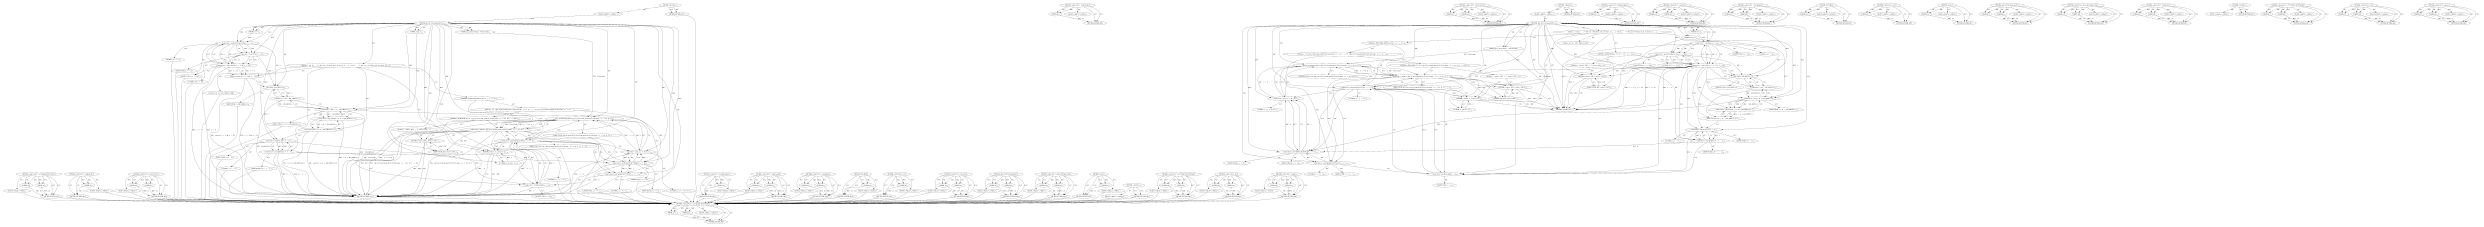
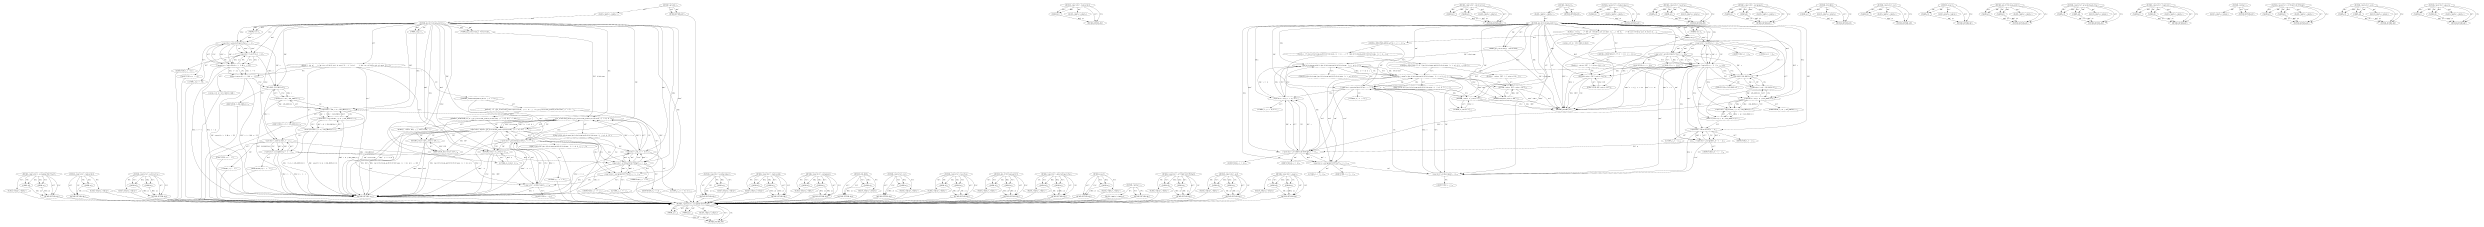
(173, 60) -> none
(206, 69) -> (241, 60)
